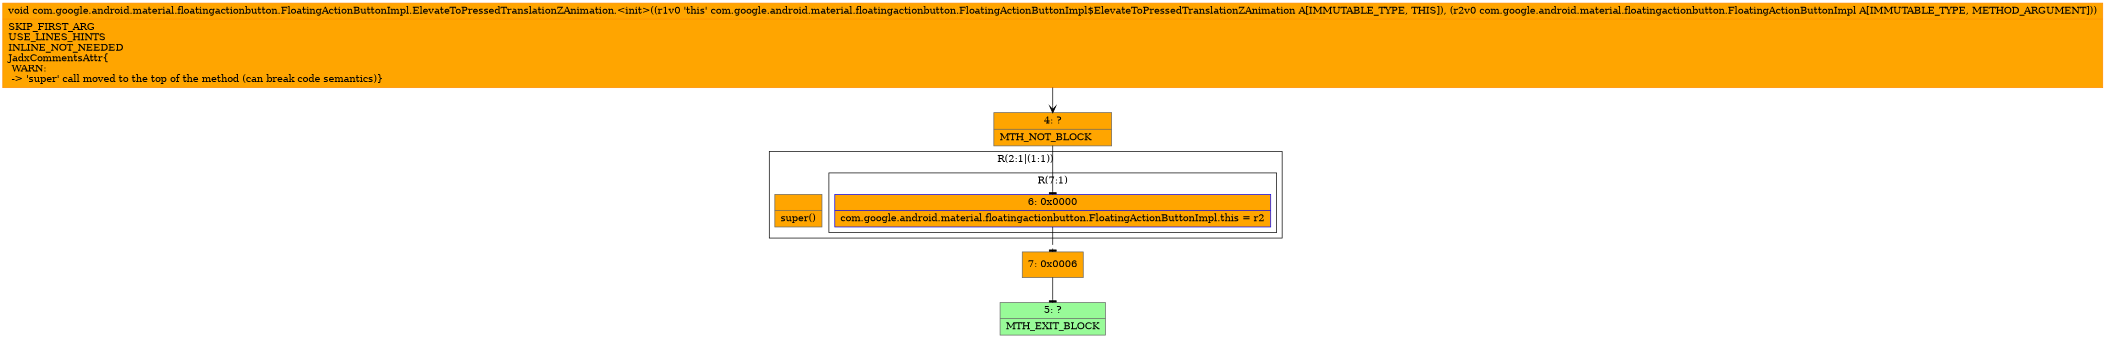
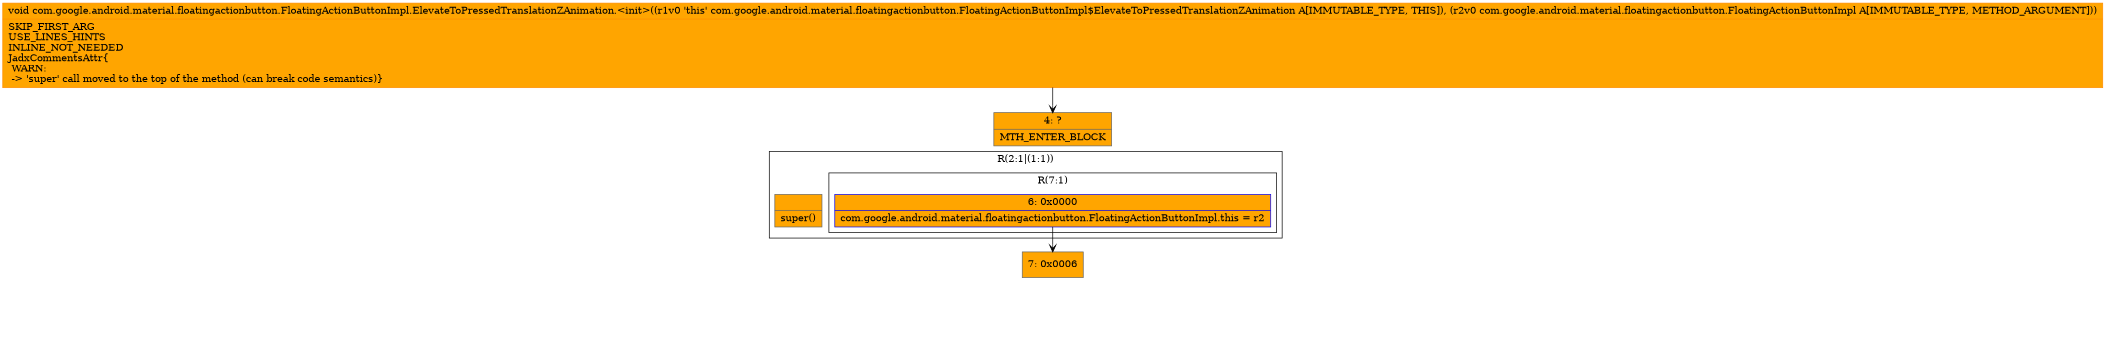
(1045, 137) -> (1053, 137)
(1053, 168) -> none
(1053, 236) -> (1053, 236)
(1053, 319) -> none
